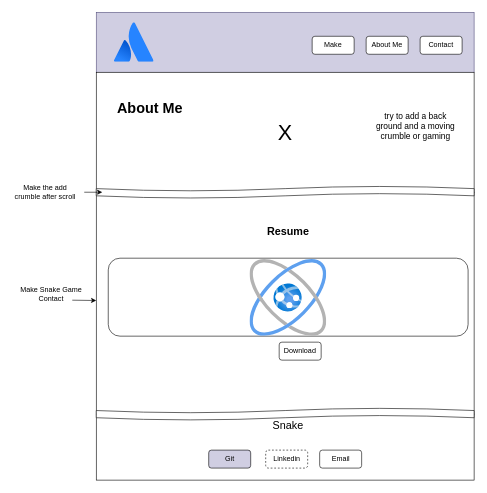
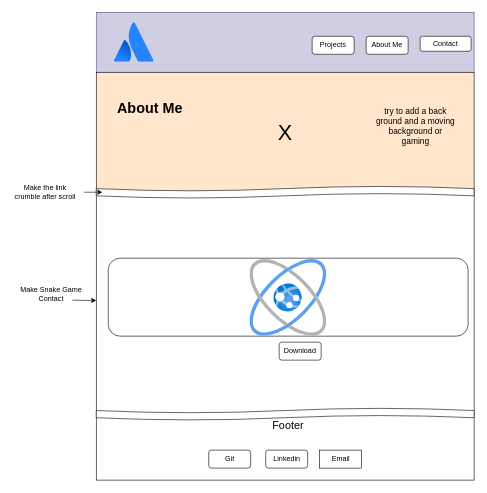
(333, 45) -> (333, 45)
(441, 45) -> (446, 44)
(416, 126) -> (416, 126)
(285, 132) -> (285, 132)
(45, 192) -> (45, 192)
(288, 231) -> none
(288, 426) -> (288, 426)
(230, 459) -> (230, 459)
(287, 459) -> (287, 459)
(341, 459) -> (341, 459)
